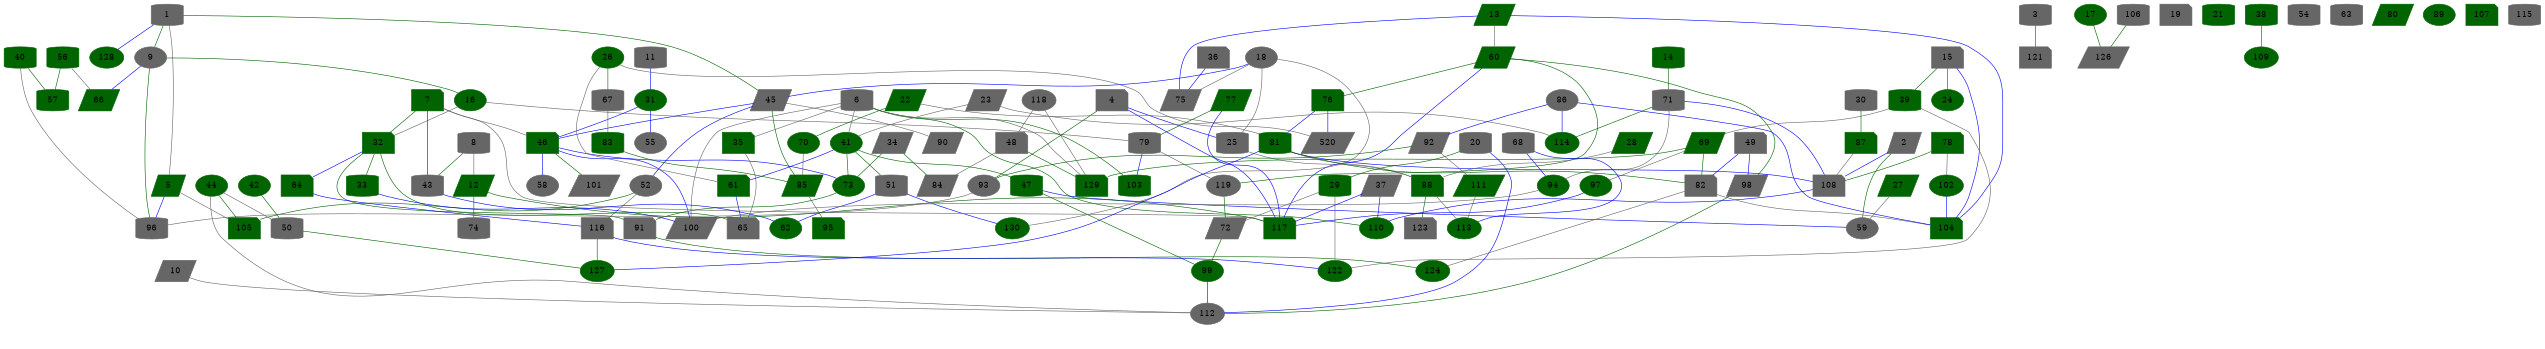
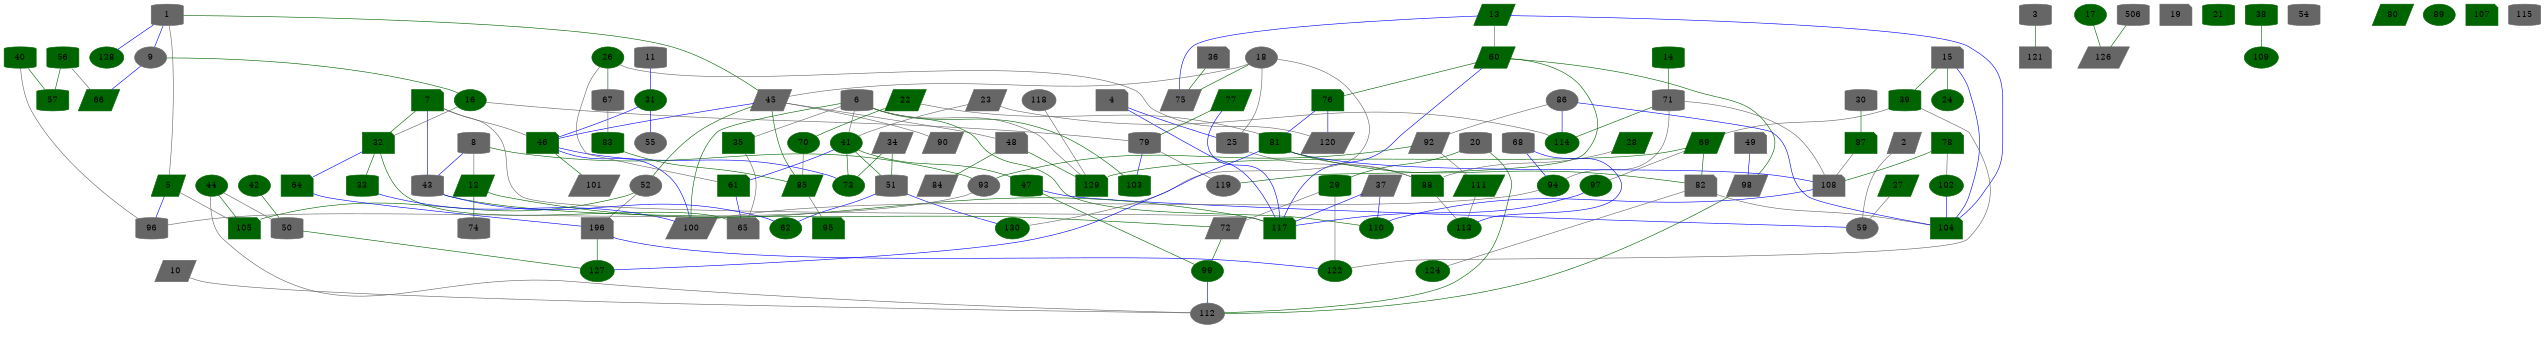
(2133, 15) -> (2133, 15)
(2347, 15) -> none
(159, 36) -> (159, 36)
(1225, 77) -> (1225, 77)
(1197, 79) -> (1197, 79)
(1019, 85) -> (1019, 85)
(1498, 118) -> (1498, 118)
(1026, 120) -> (891, 120)
(1770, 120) -> (1770, 120)
(734, 125) -> (734, 125)
(697, 133) -> (697, 133)
(145, 143) -> none
(1328, 143) -> (1328, 143)
(1044, 147) -> (732, 157)
(451, 164) -> (451, 164)
(976, 164) -> (976, 164)
(1726, 164) -> none
(1866, 164) -> none
(918, 167) -> (892, 165)
(1870, 182) -> (1870, 182)
(543, 186) -> none
(1225, 210) -> (827, 216)
(597, 228) -> (597, 228)
(640, 228) -> none
(1420, 228) -> none
(1419, 294) -> (1419, 294)
